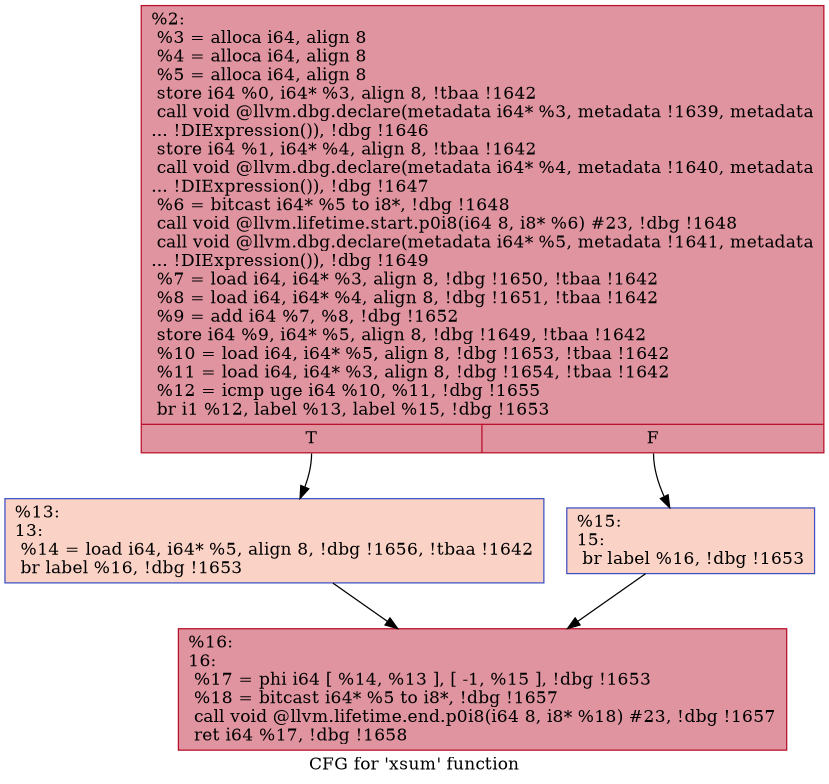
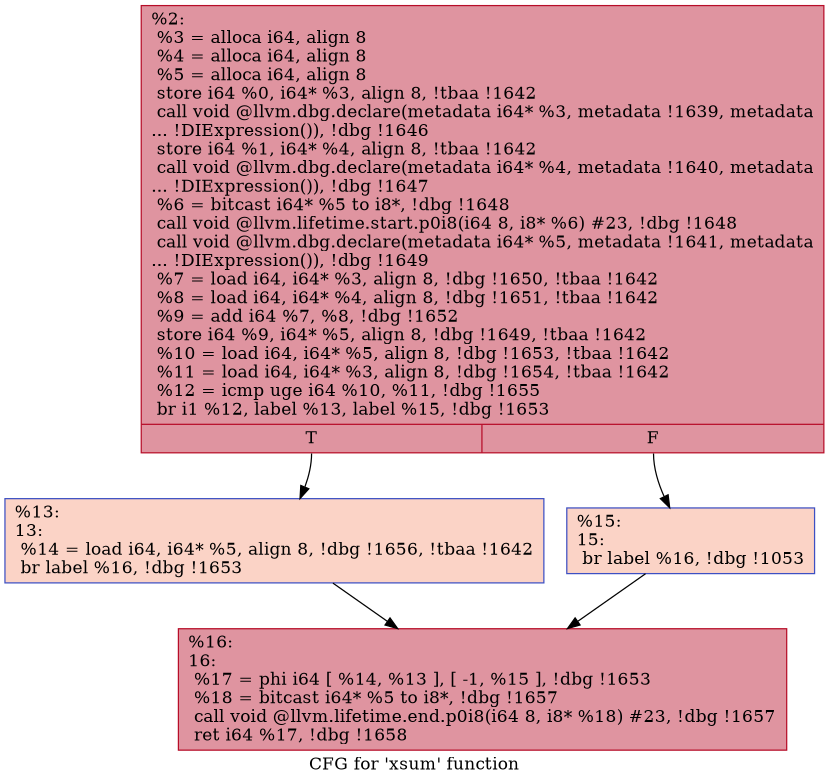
(691, 559) -> (691, 559)
